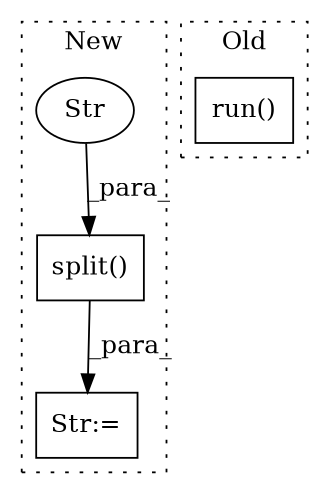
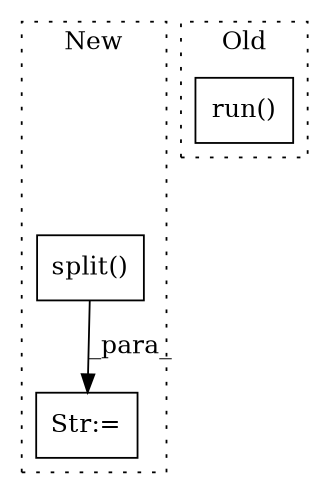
(85, 110) -> none
